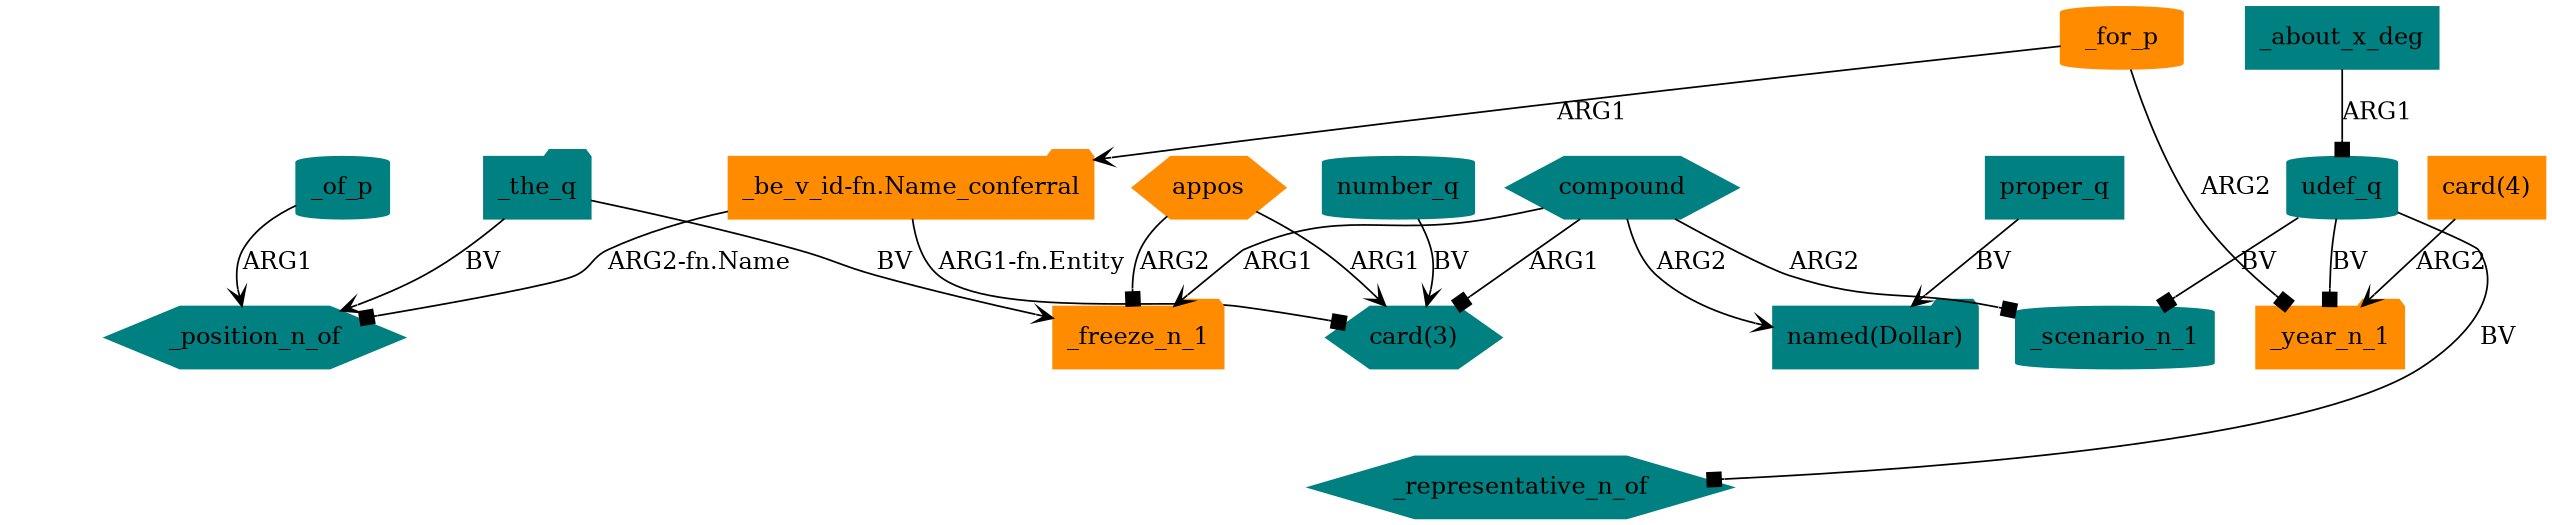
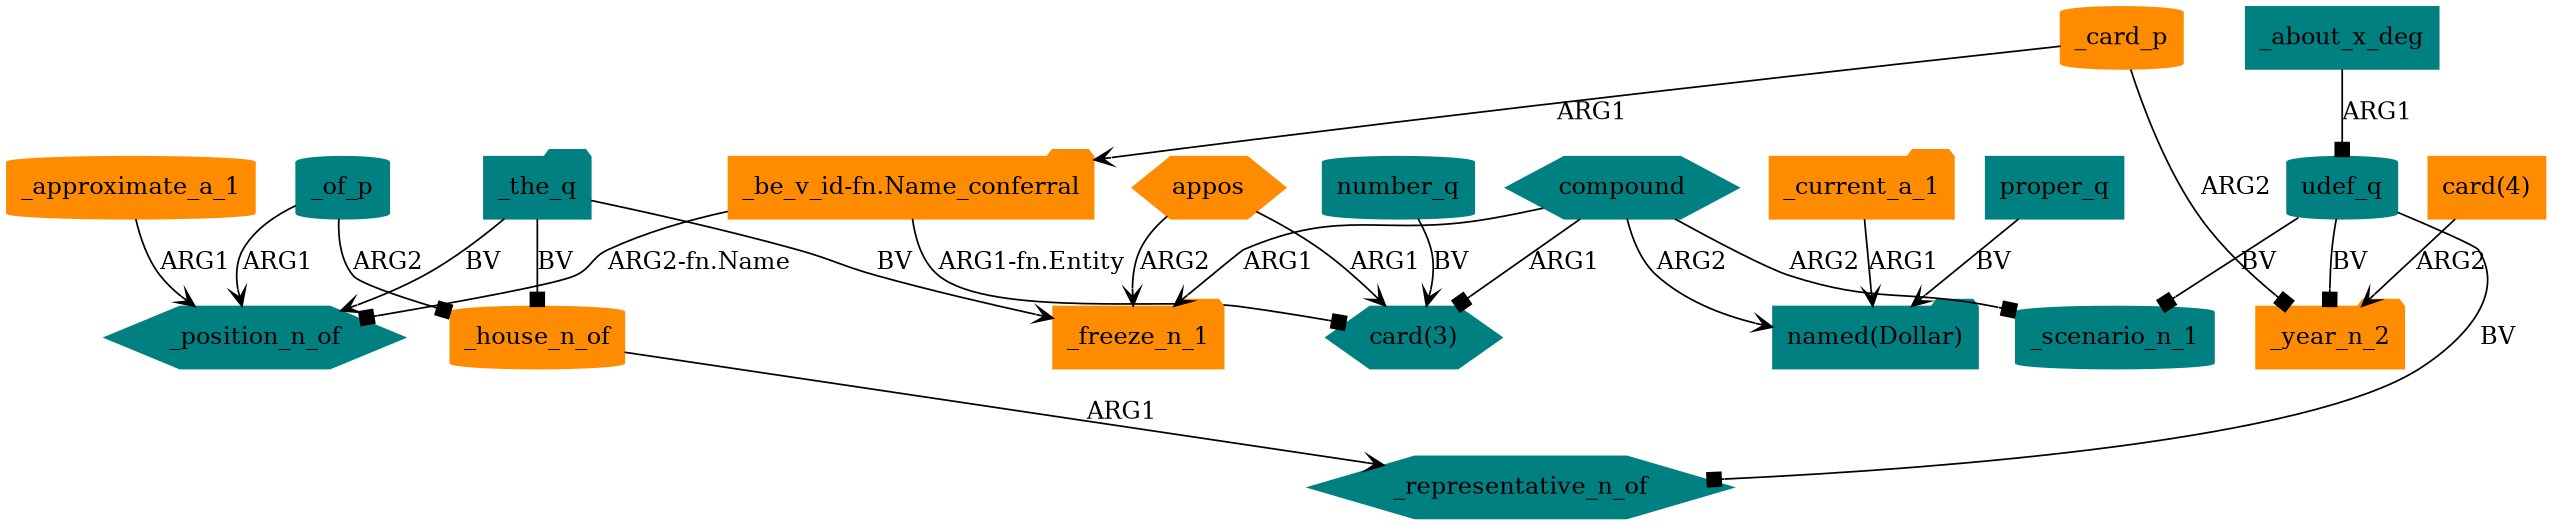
(2122, 38) -> (2122, 38)
none -> (131, 188)
none -> (1862, 188)
(1141, 248) -> (1141, 248)
none -> (537, 338)
(2330, 338) -> (2330, 338)
